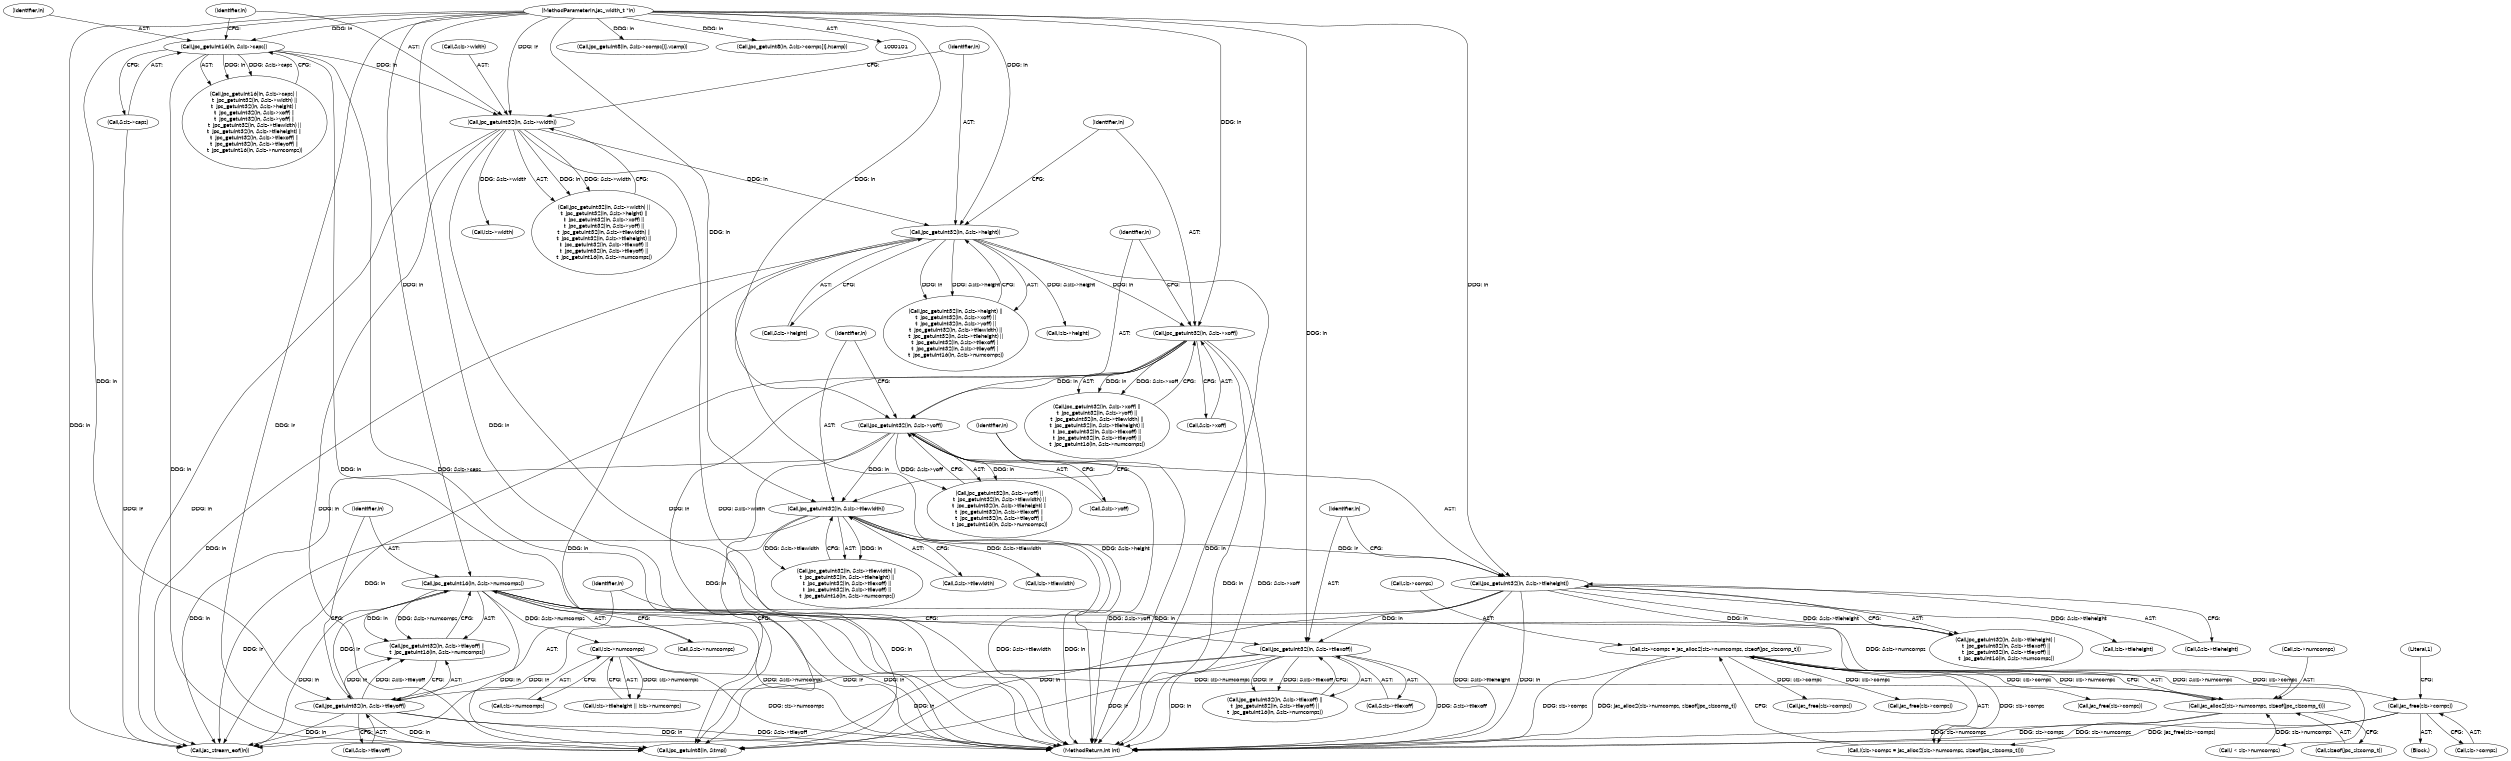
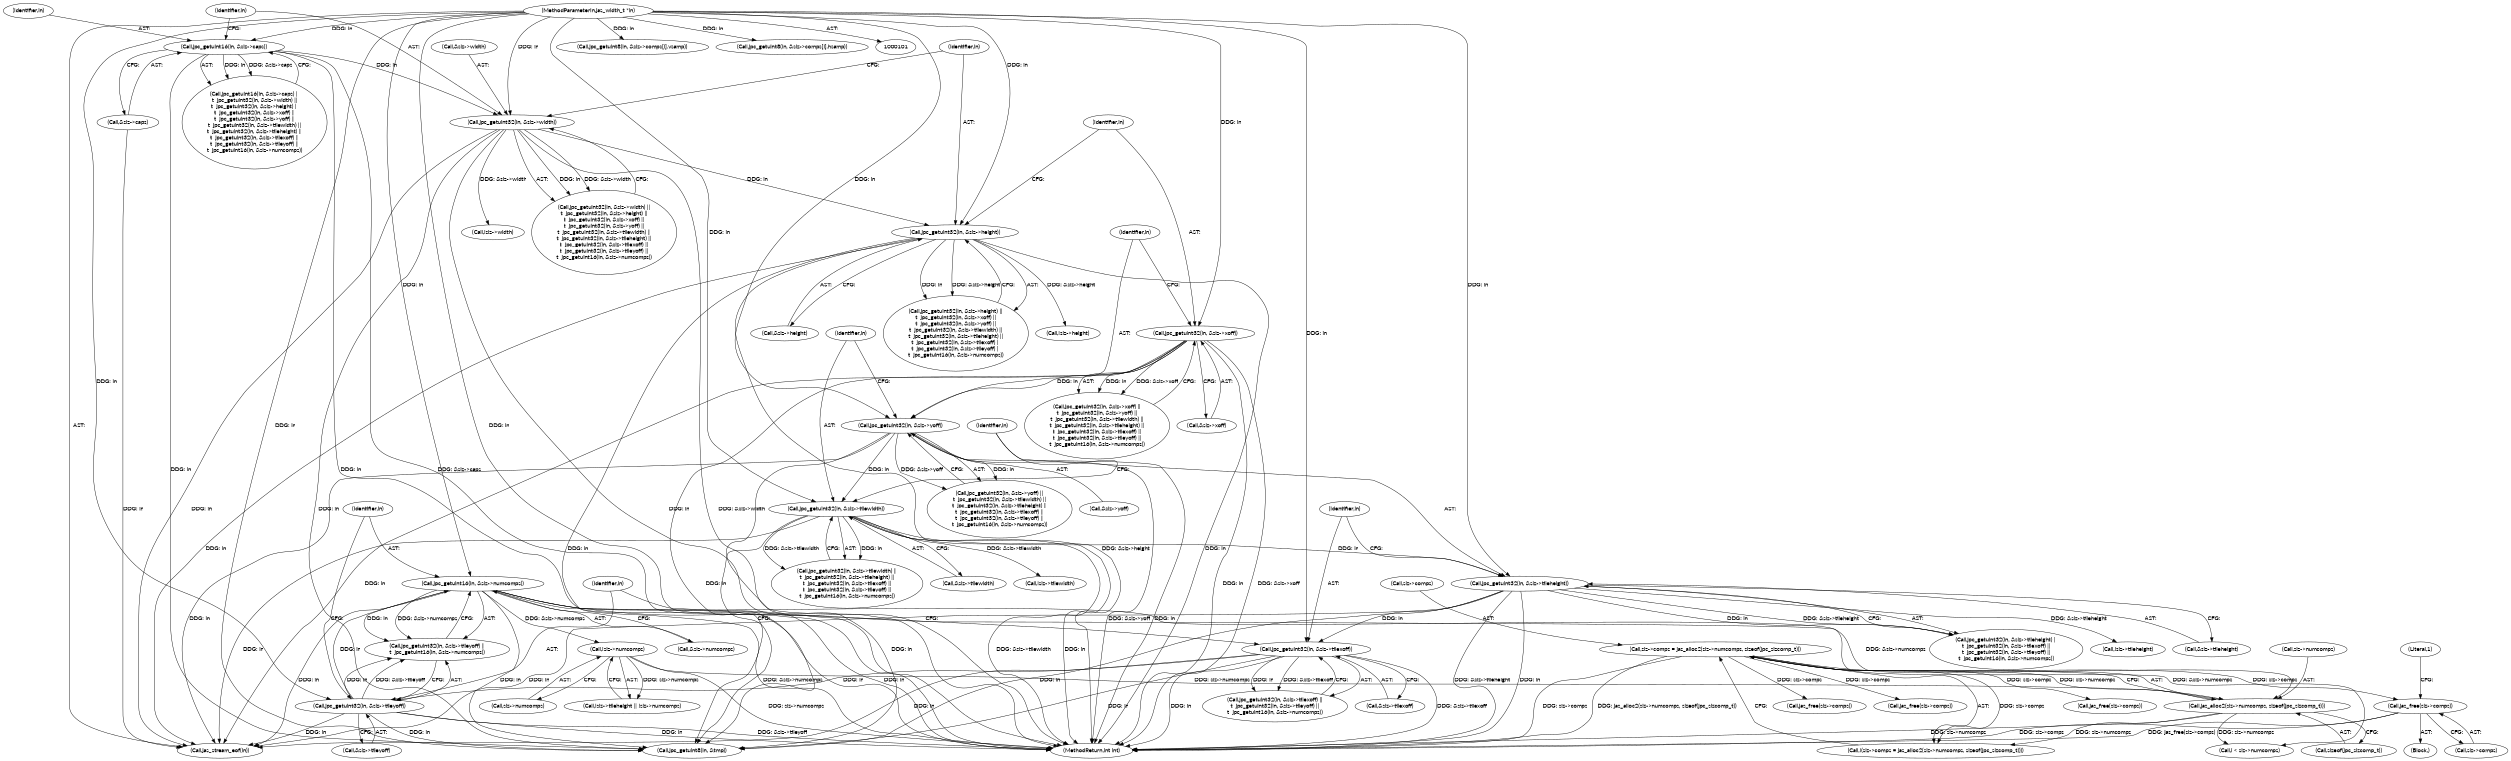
(1082, 275) -> none
(80, 426) -> (80, 426)
(1011, 461) -> none
(1414, 680) -> (1414, 680)
(2275, 731) -> (2221, 725)
